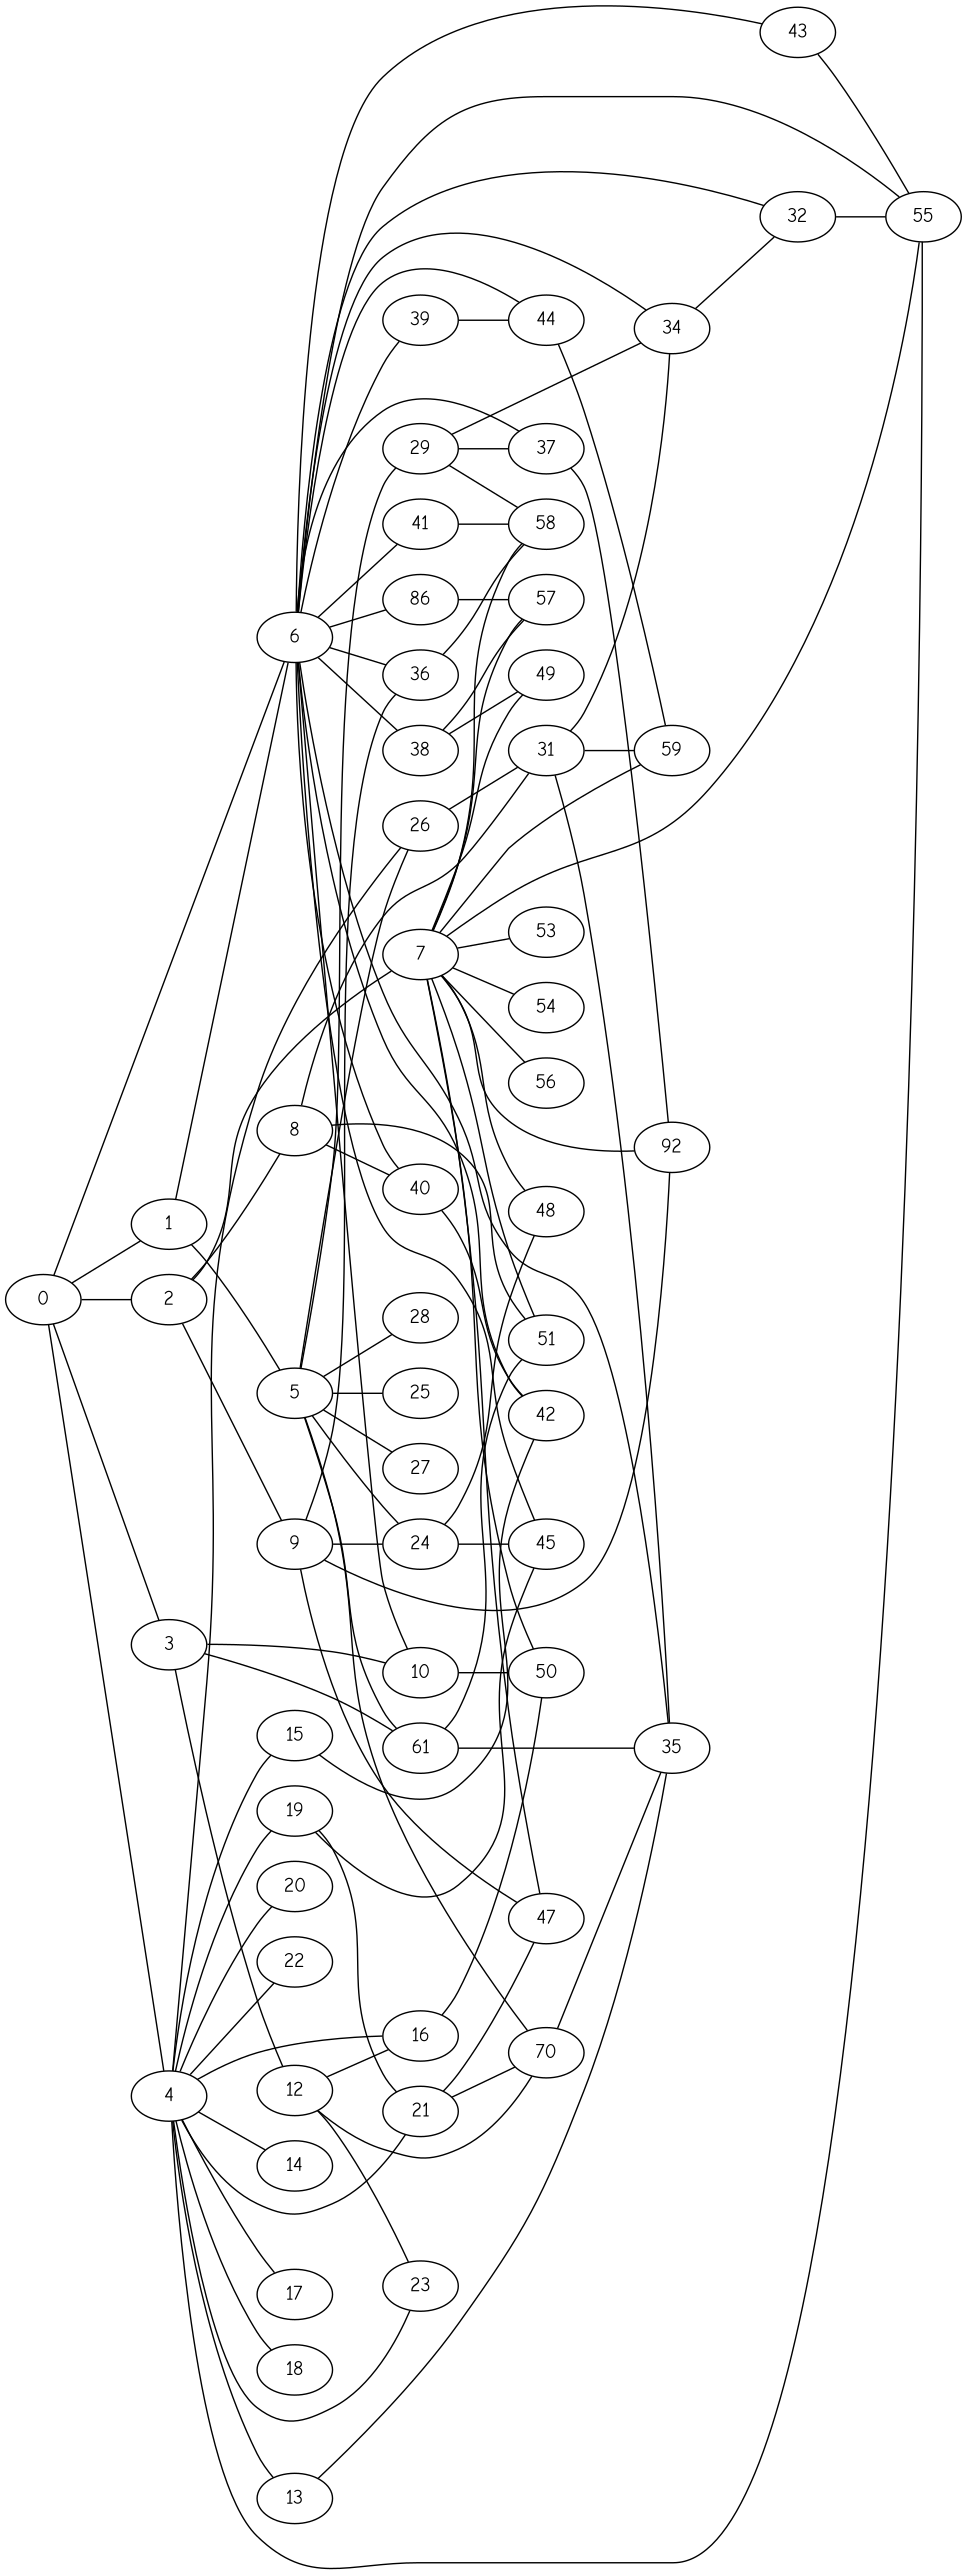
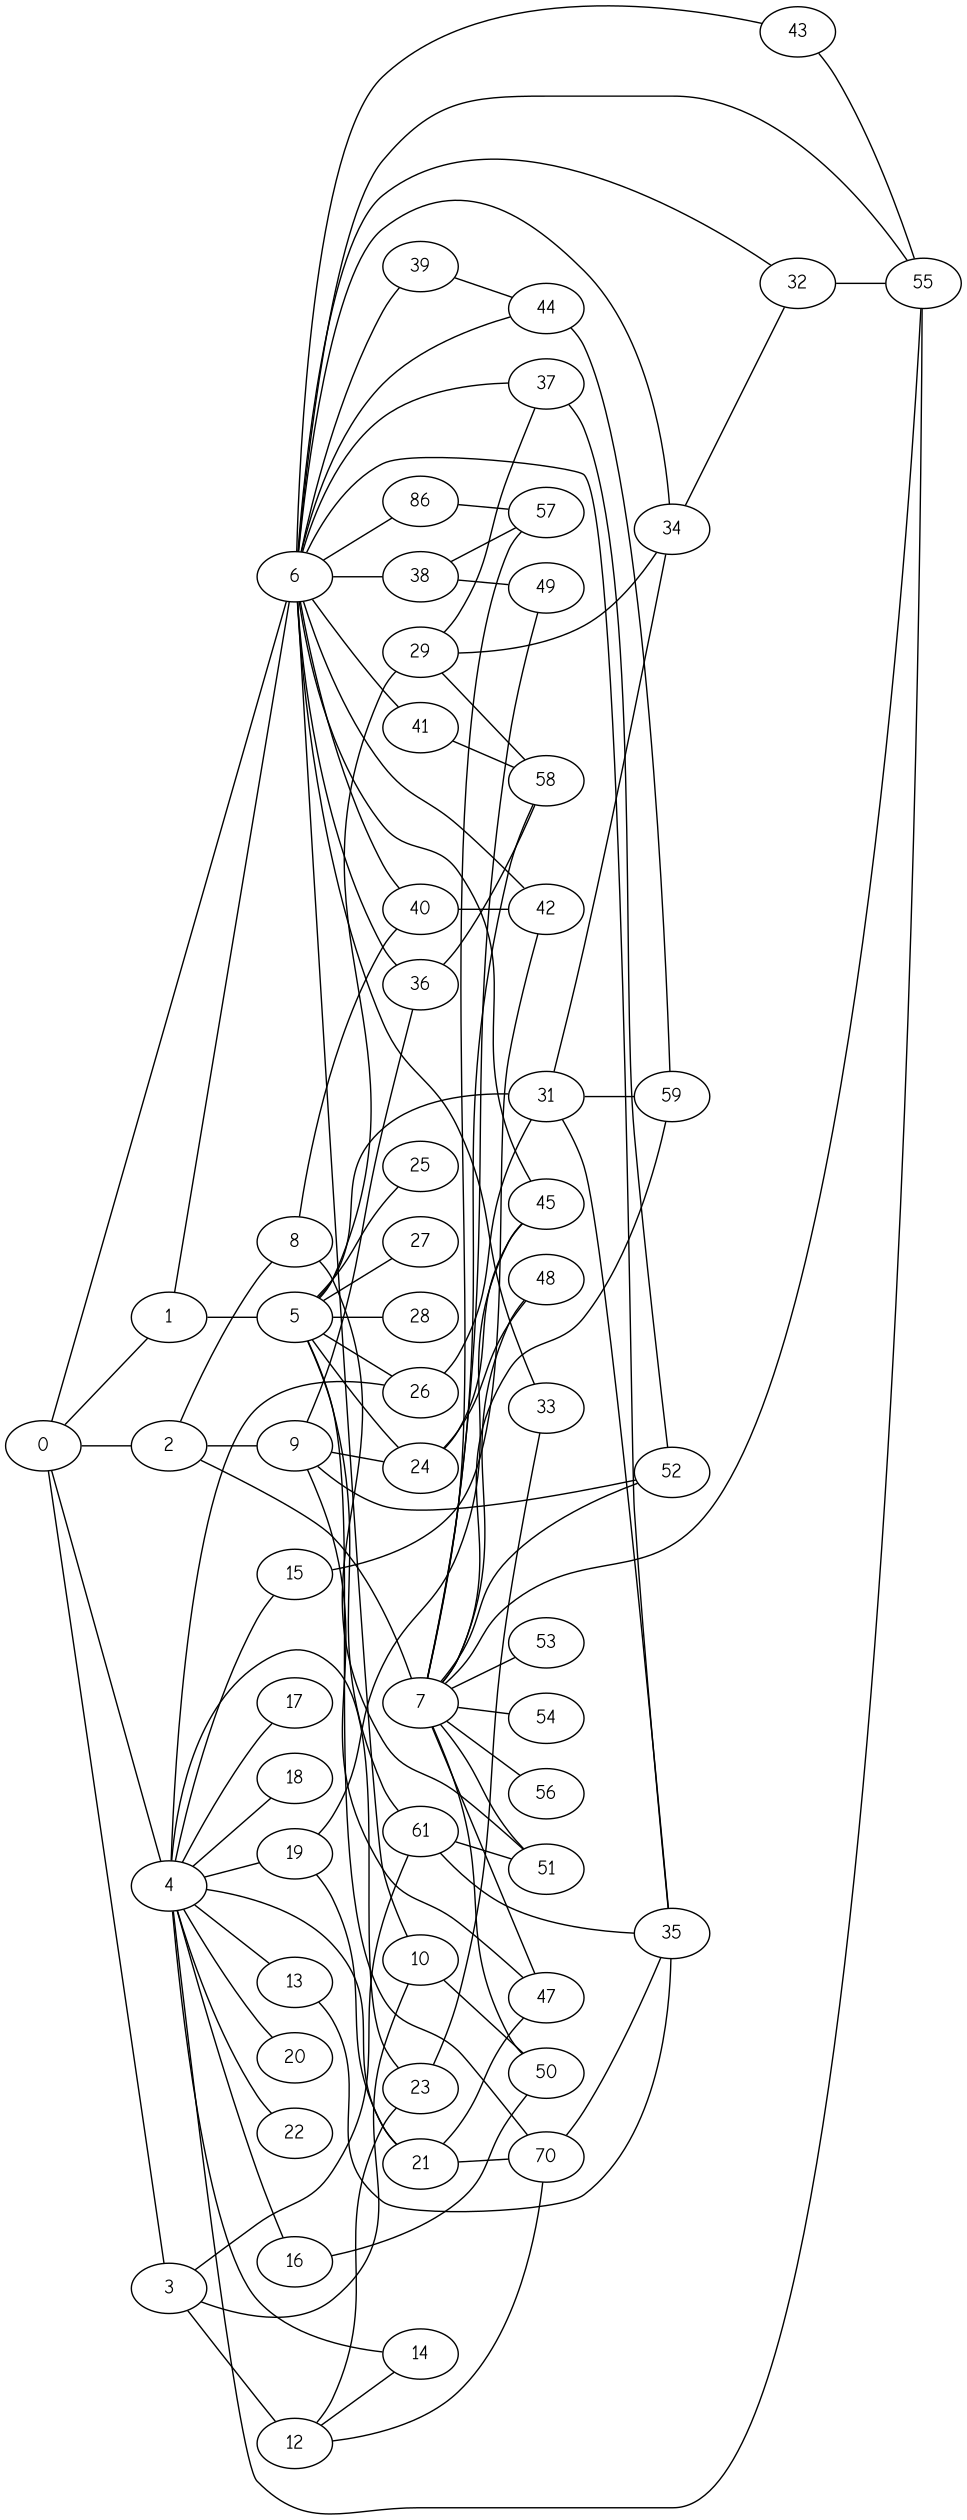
(398, 902) -> (356, 1171)
(672, 1147) -> (672, 1472)
none -> (546, 1408)
(358, 2063) -> (358, 2399)
